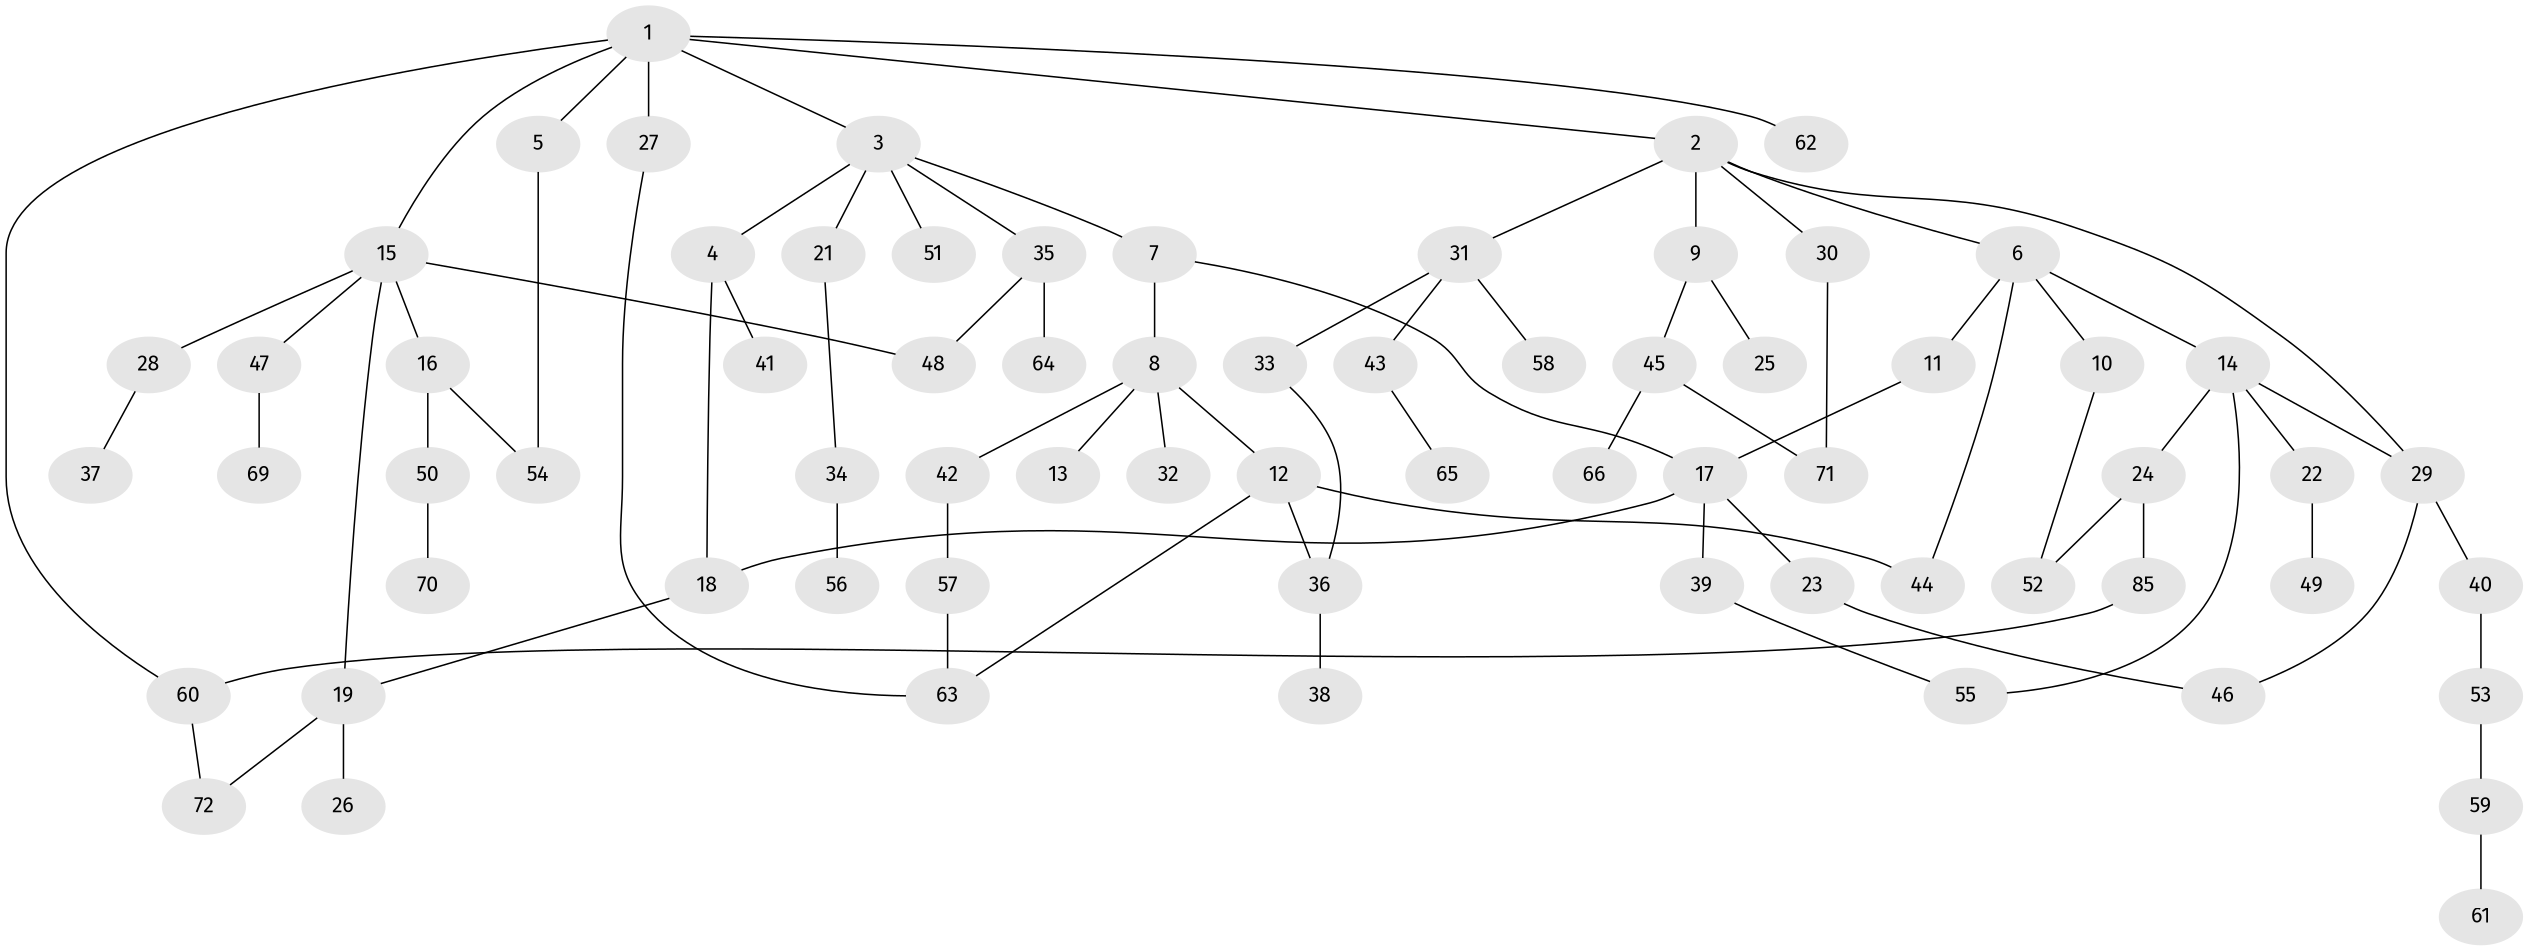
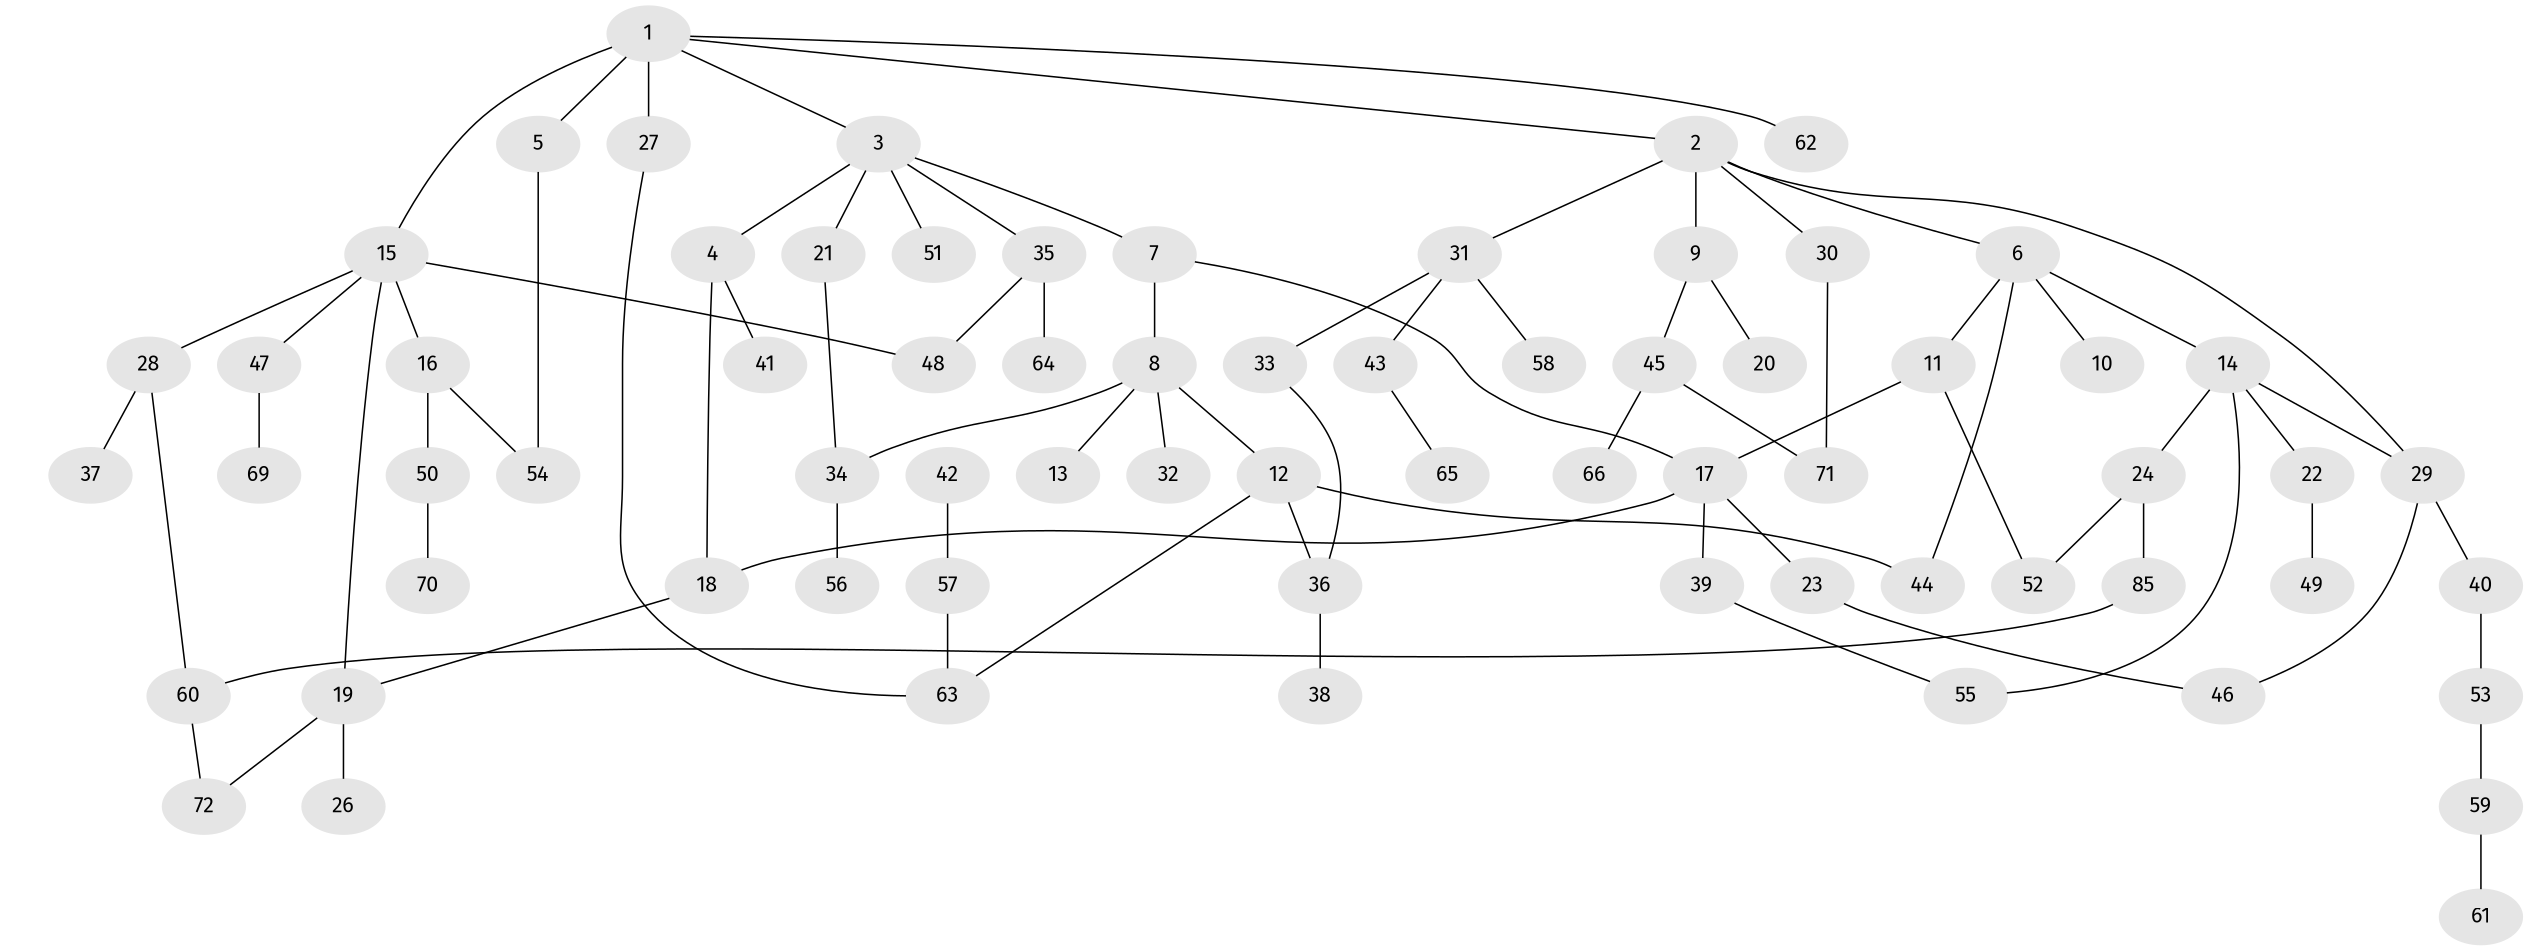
(58, 185) -> (169, 530)
(1765, 365) -> (1765, 365)
(1051, 420) -> (996, 420)
(2068, 475) -> (1983, 475)
